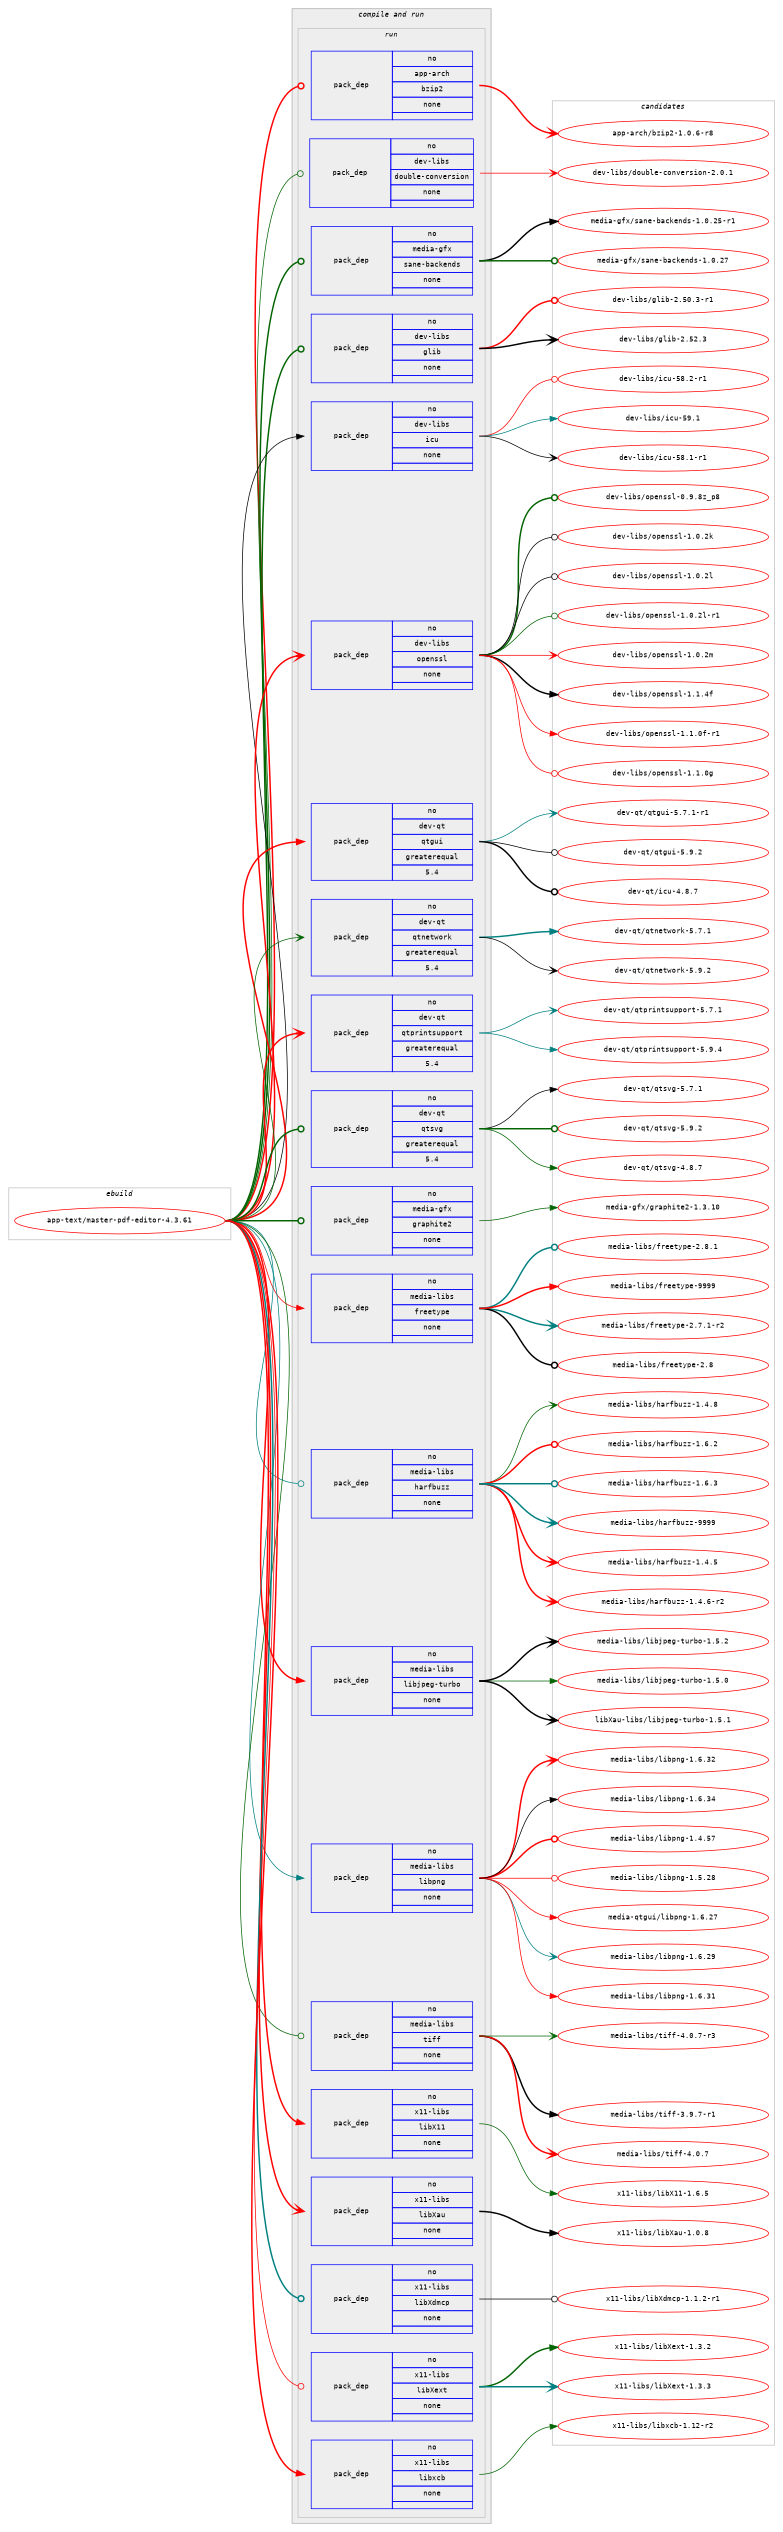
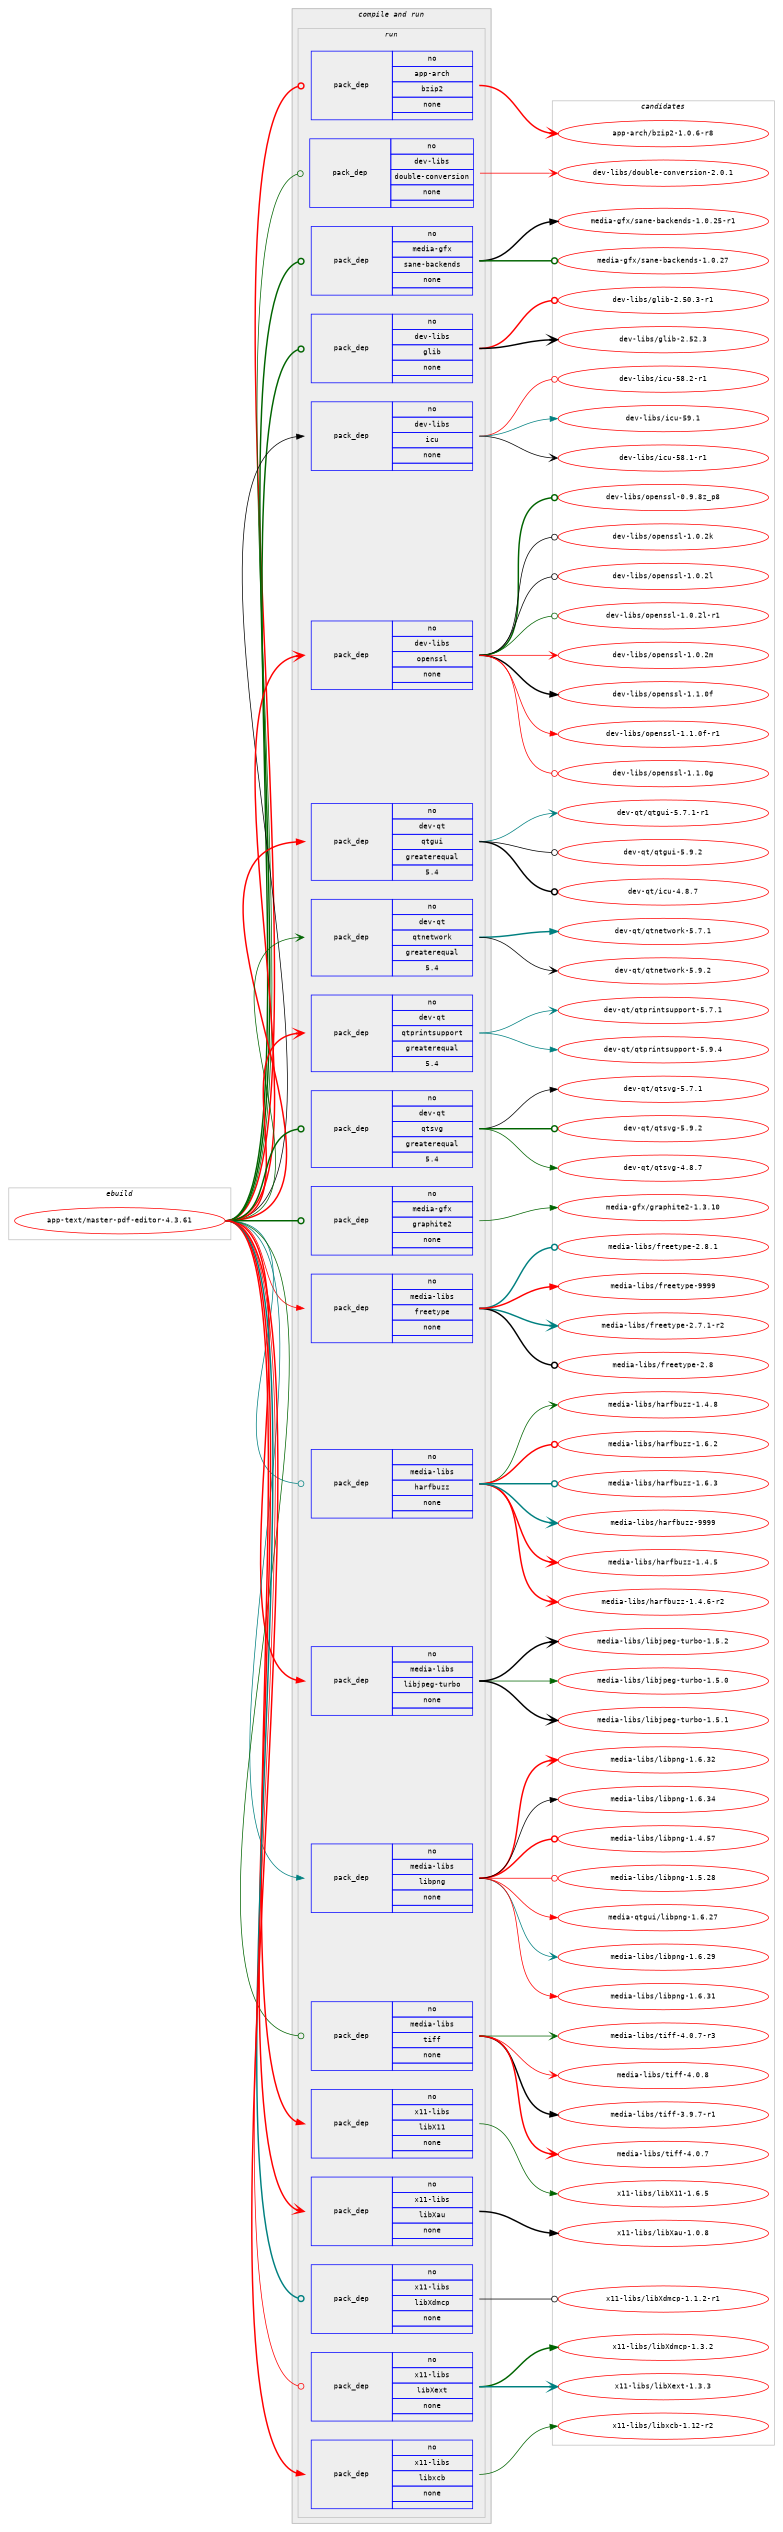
(663, 695) -> (663, 695)
(663, 1720) -> (663, 1720)
none -> (663, 2076)
(663, 2347) -> (663, 2347)
